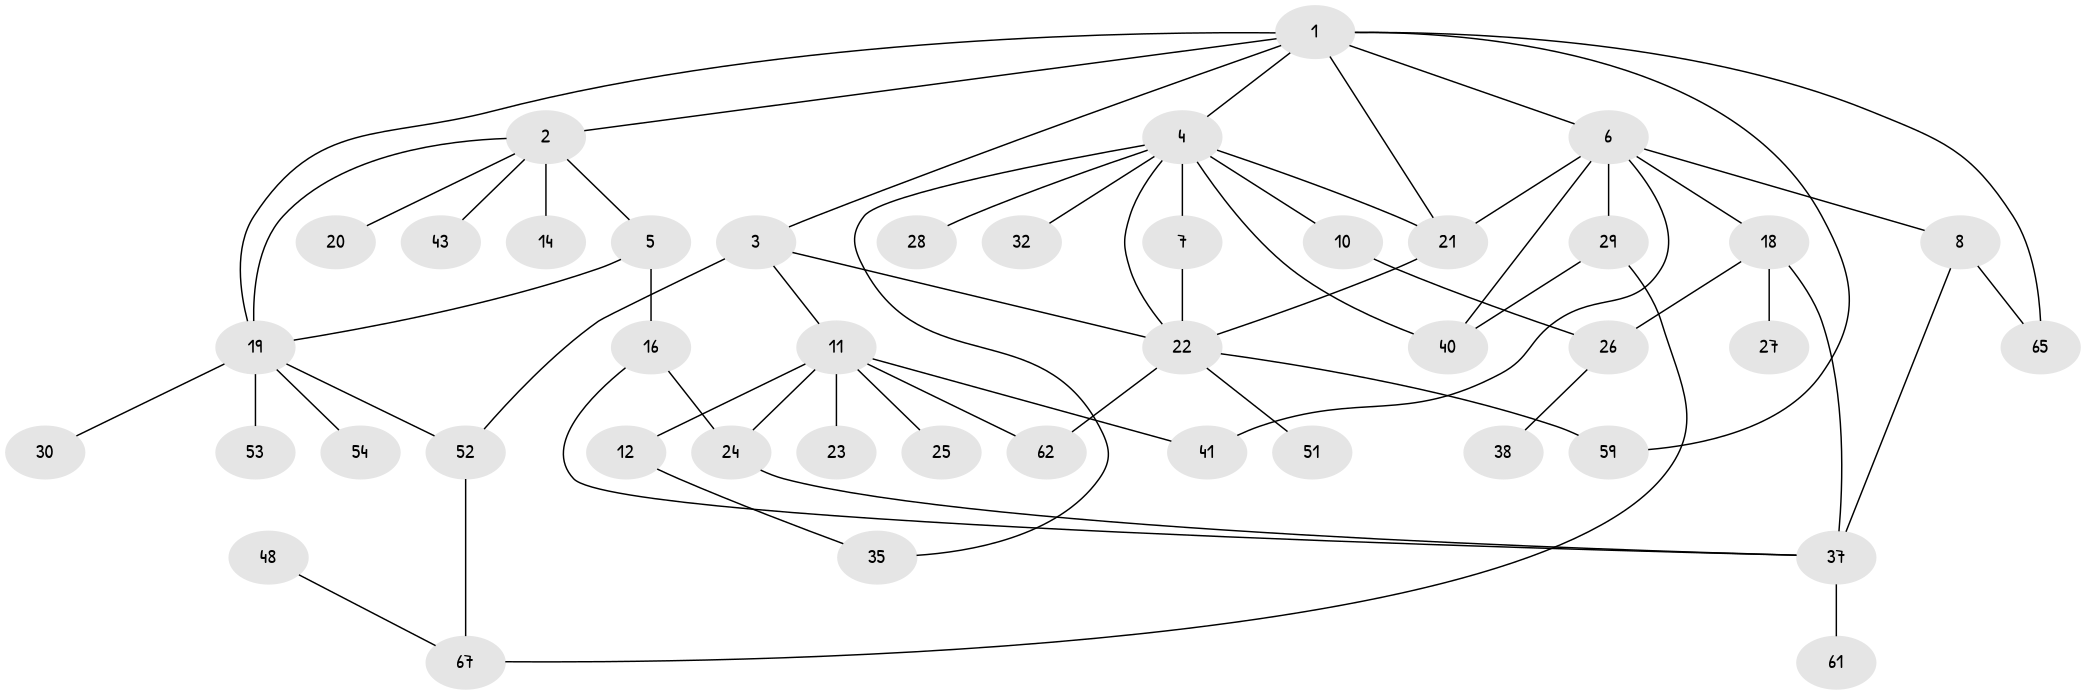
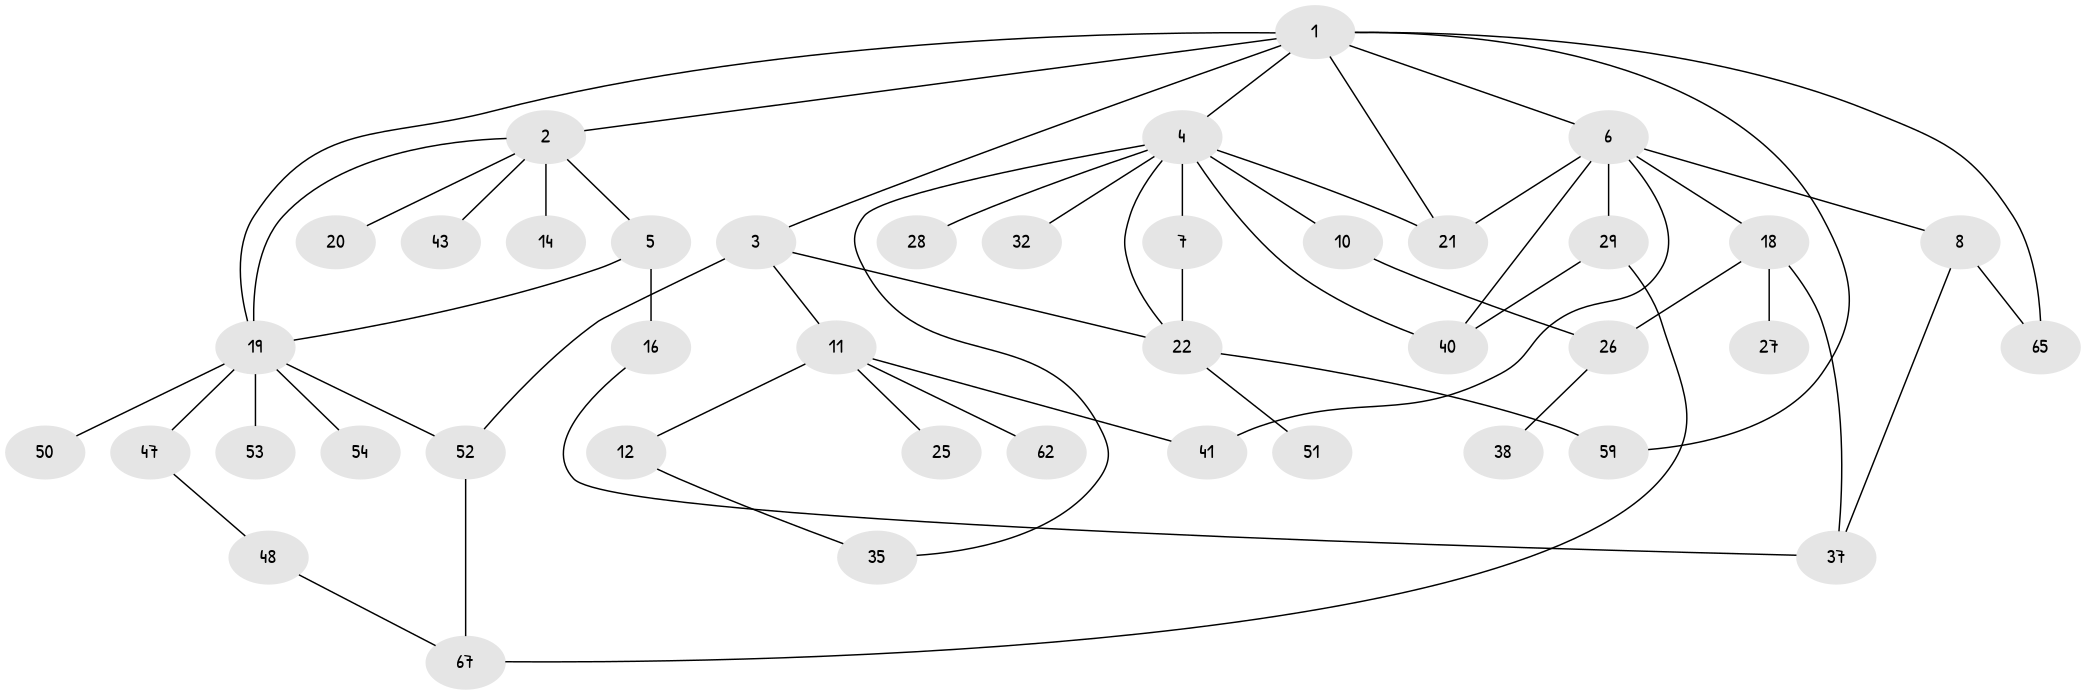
(1318, 299) -> none
(1114, 400) -> none
(45, 453) -> (45, 453)
none -> (150, 453)
(731, 453) -> none
(836, 453) -> none
(1836, 663) -> none
